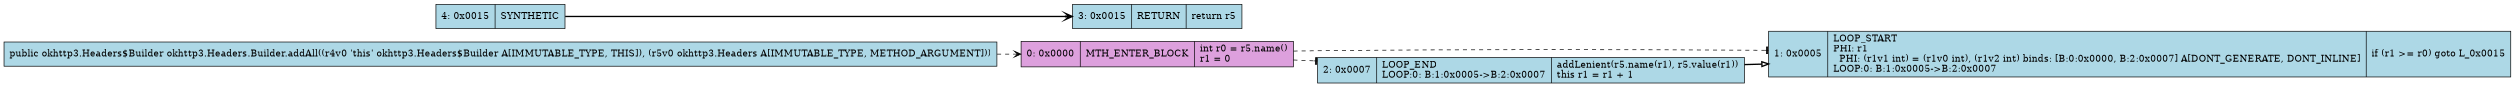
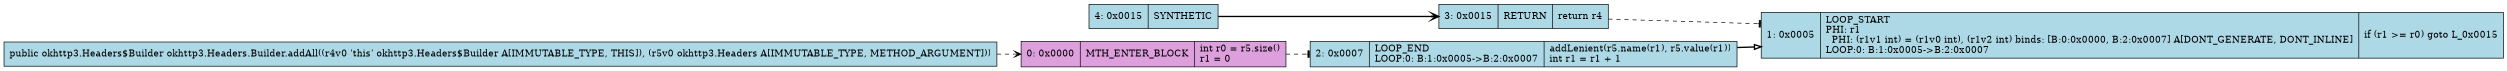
(1214, 16) -> (1580, 16)
(1244, 49) -> (1240, 49)
(1529, 50) -> (1683, 21)
(1596, 75) -> (1585, 59)
